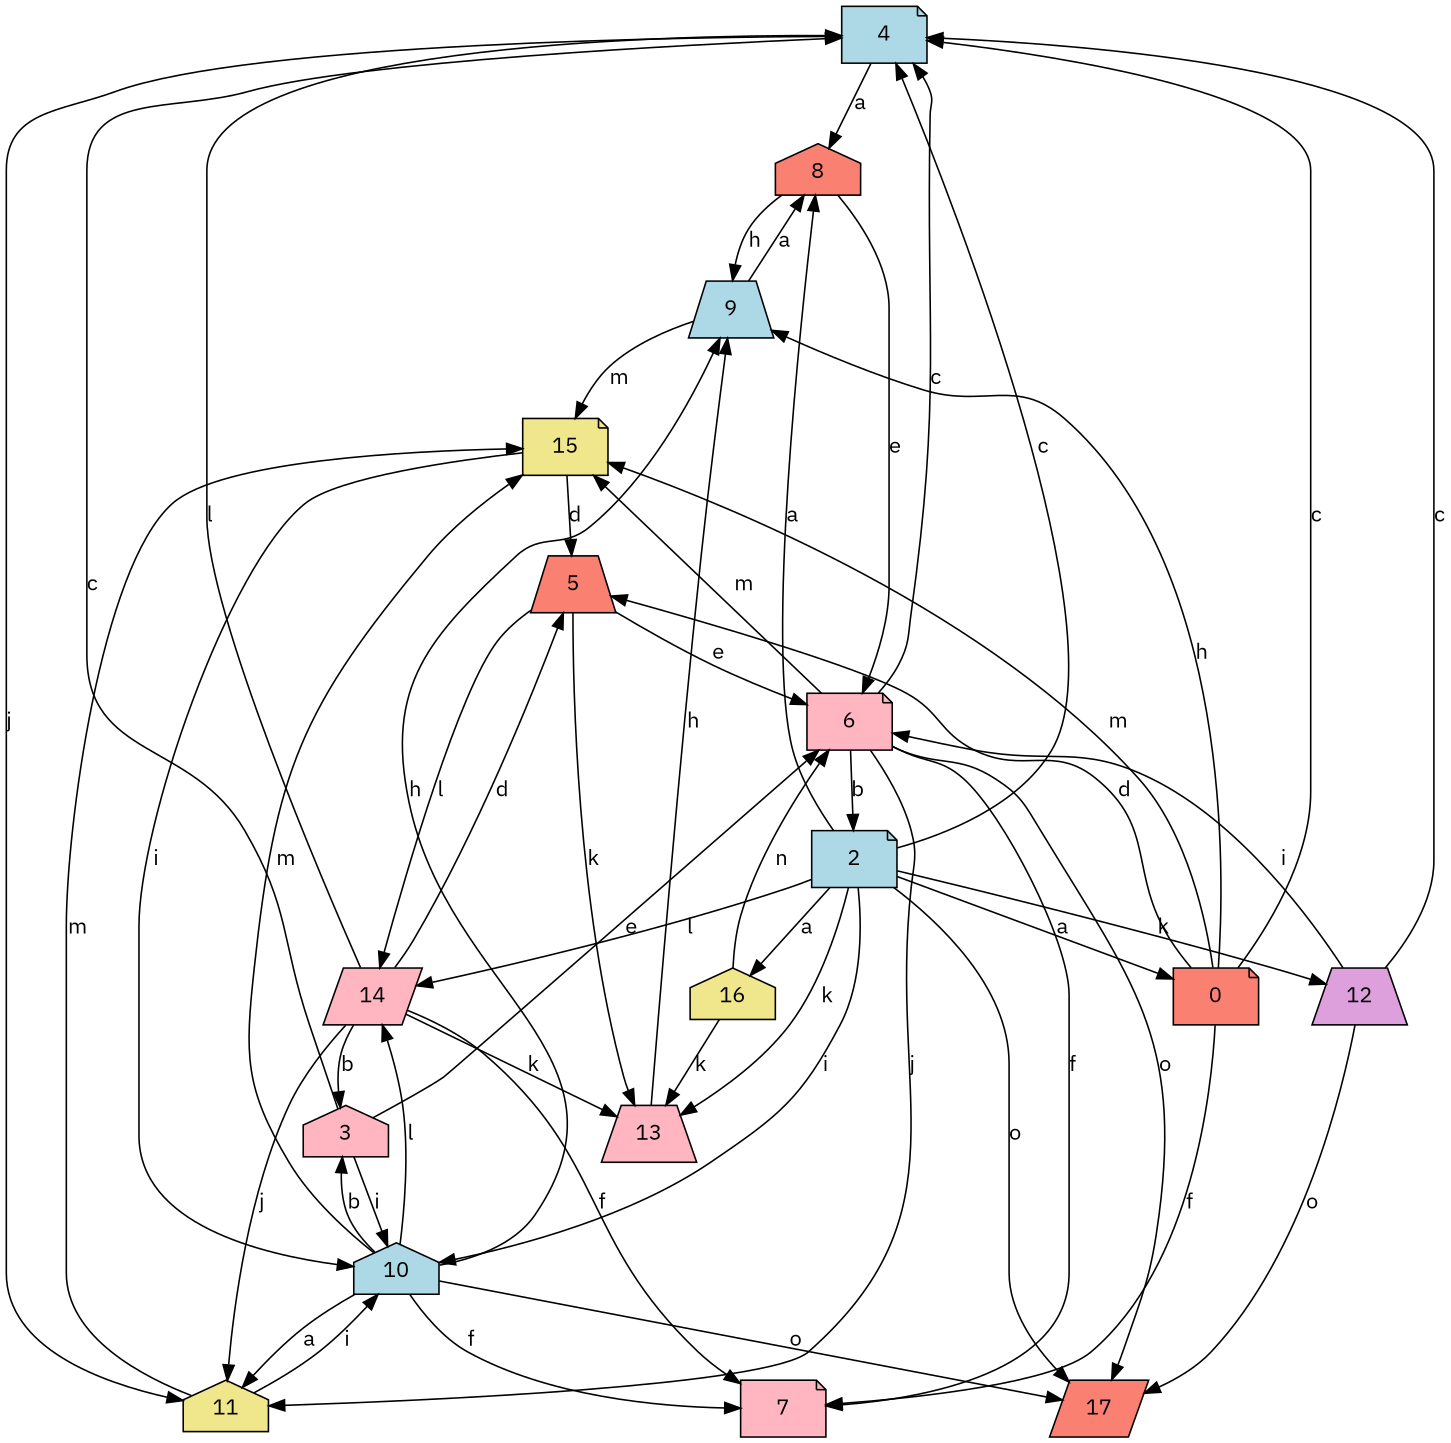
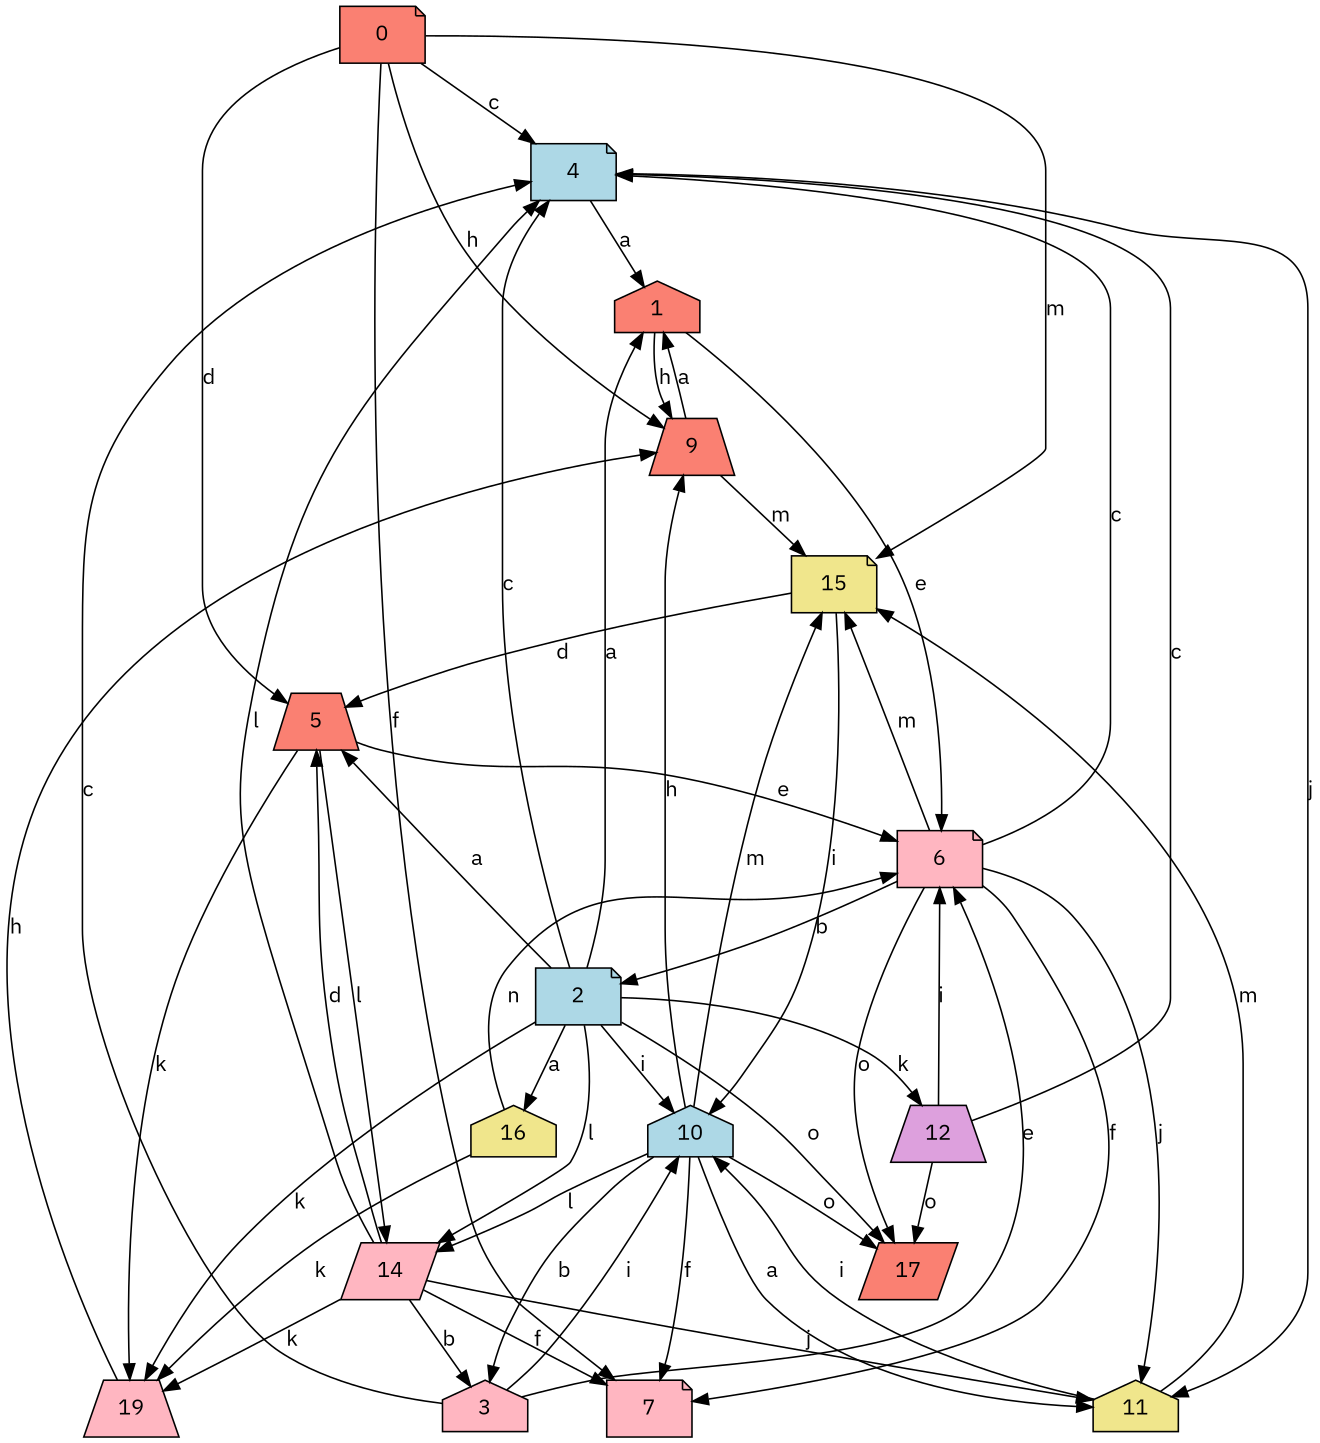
(818, 172) -> (657, 310)
(731, 310) -> (692, 447)
(1028, 925) -> (452, 866)
(649, 1134) -> (131, 1409)
